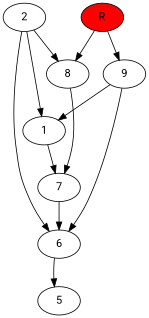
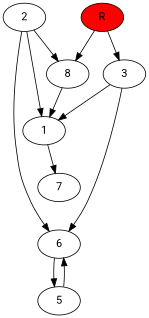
(124, 74) -> (124, 74)
(74, 127) -> (57, 99)
(59, 212) -> (64, 276)
